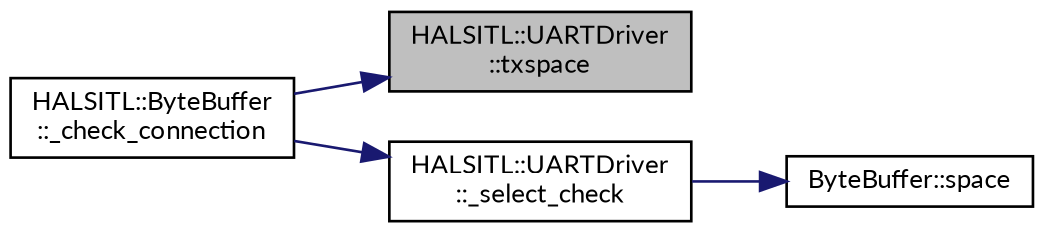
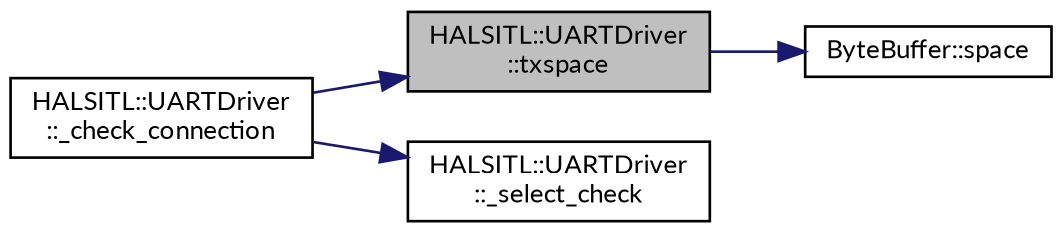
(152, 118) -> (162, 118)
(726, 181) -> (745, 52)
